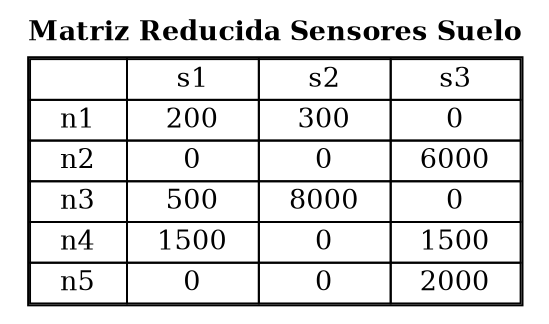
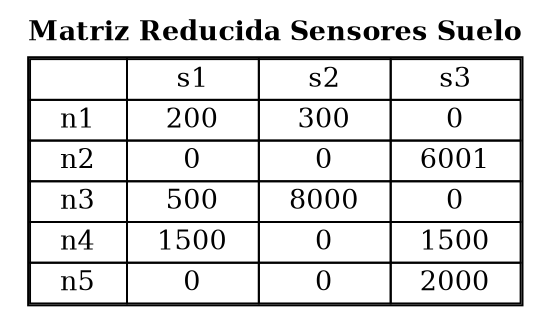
(456, 160) -> (456, 160)
